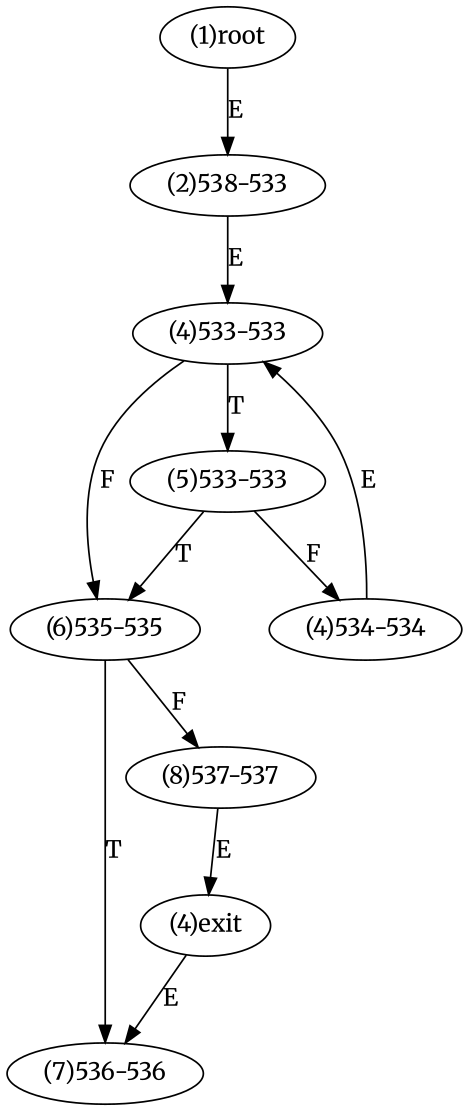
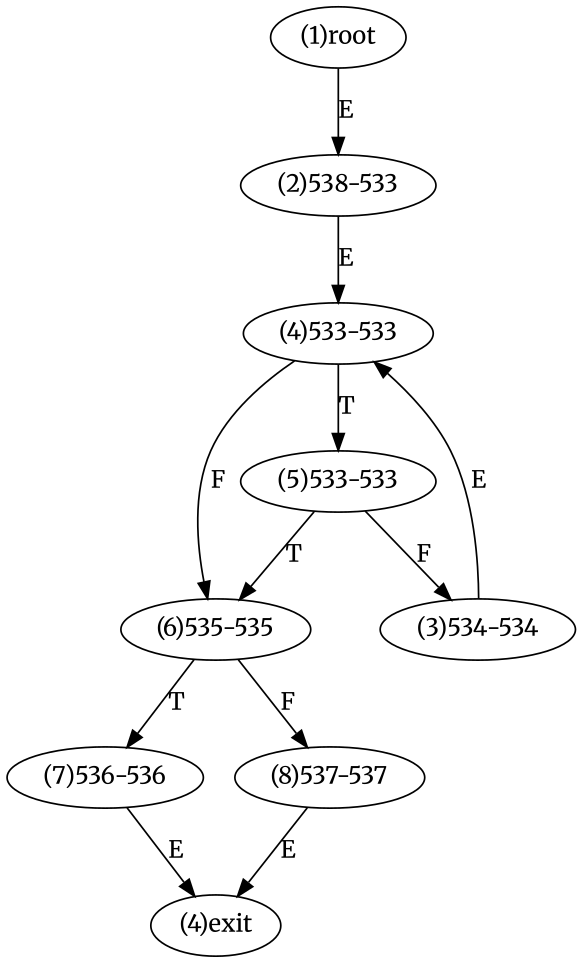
(366, 630) -> (478, 630)
(161, 992) -> (156, 845)
